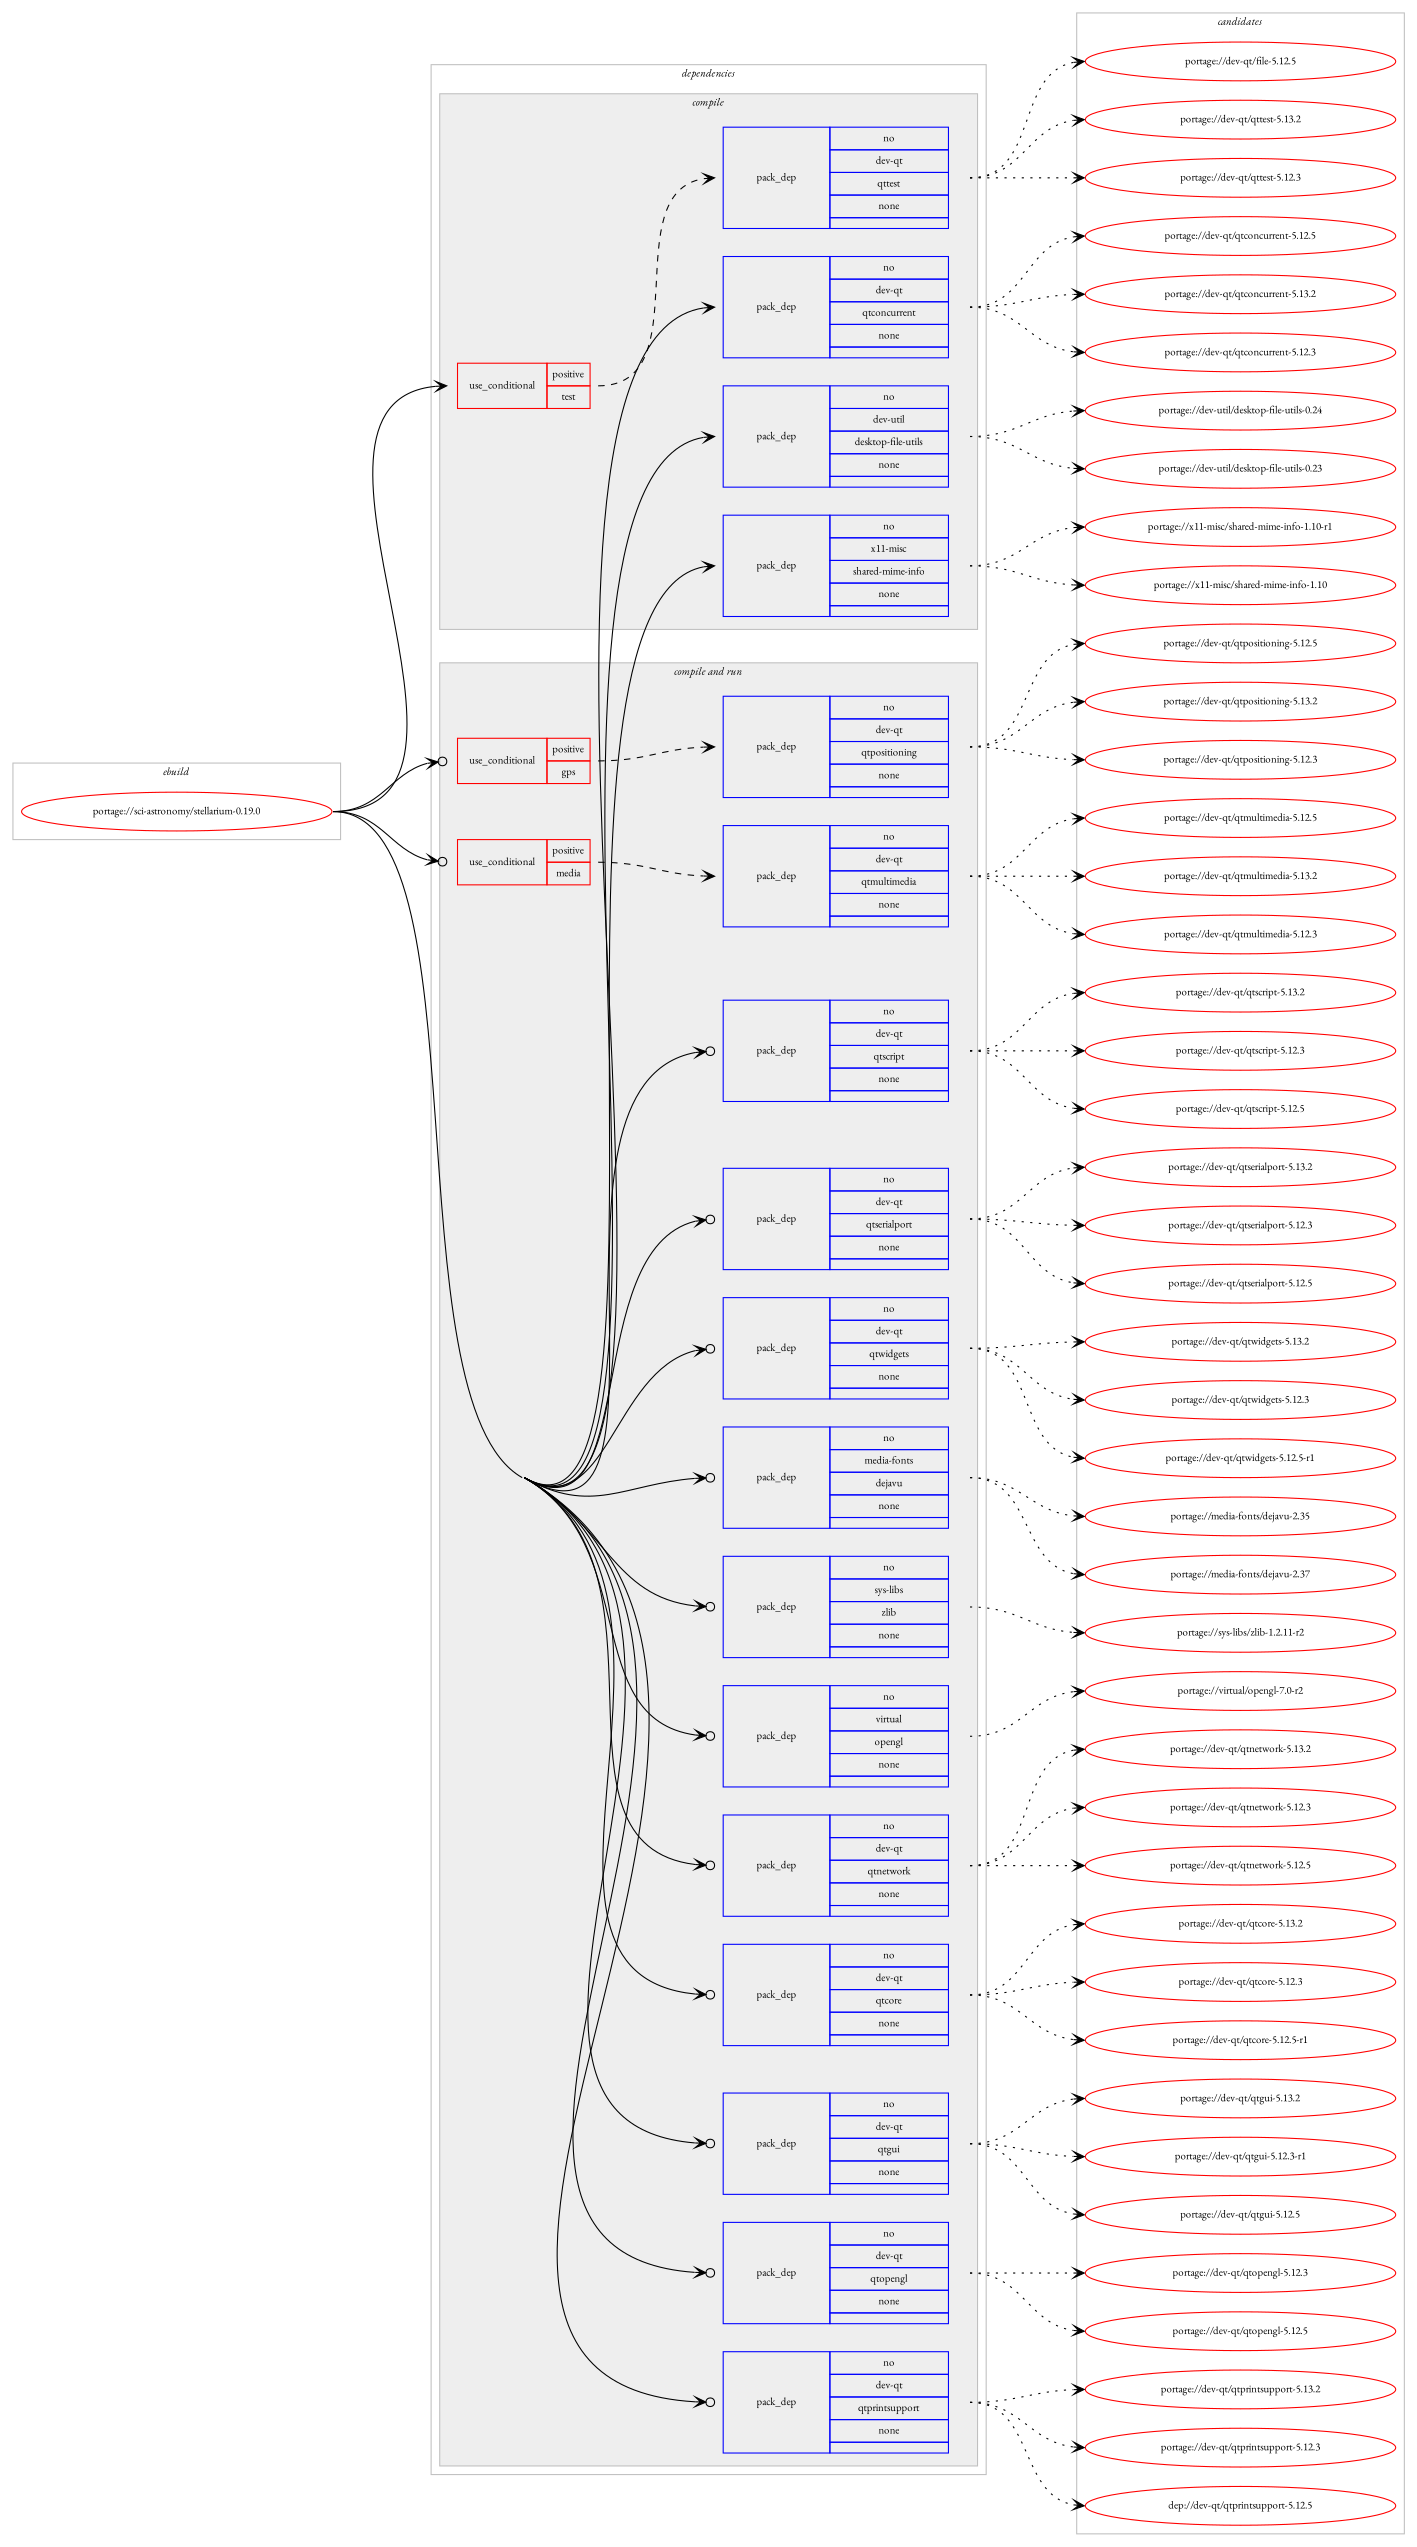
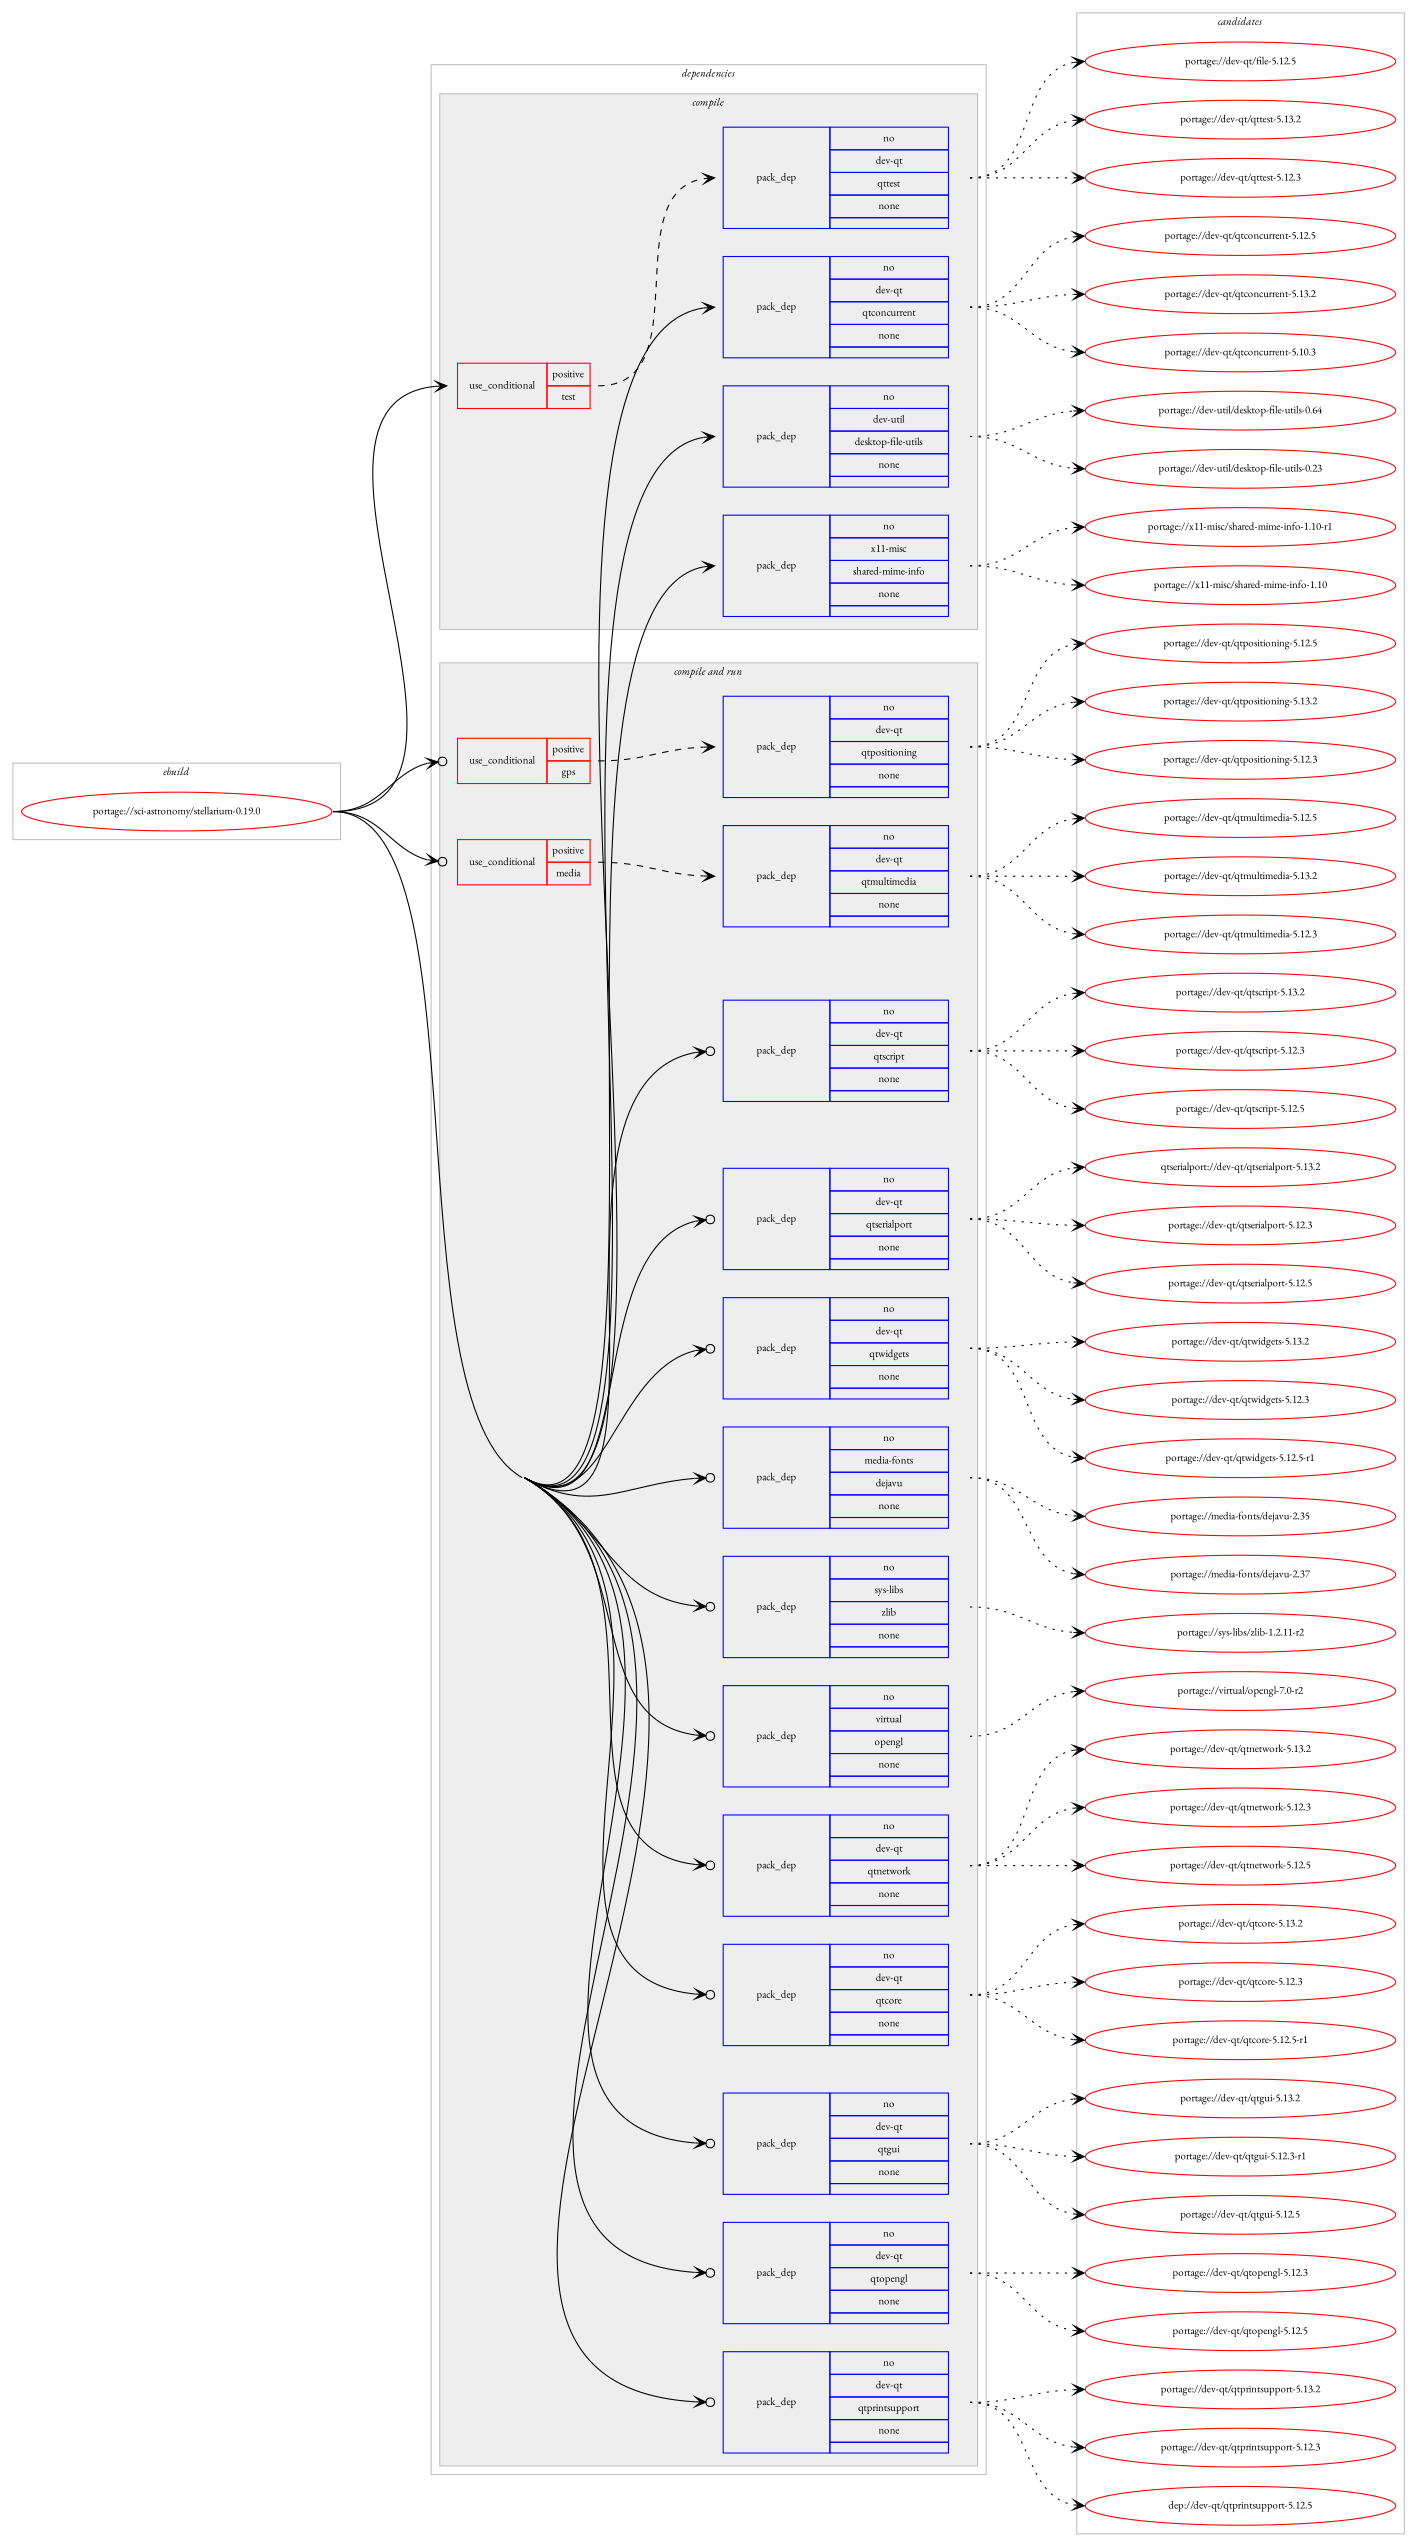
(1241, 352) -> (1241, 352)
(1241, 411) -> (1241, 411)
(1241, 1167) -> (1241, 1167)
